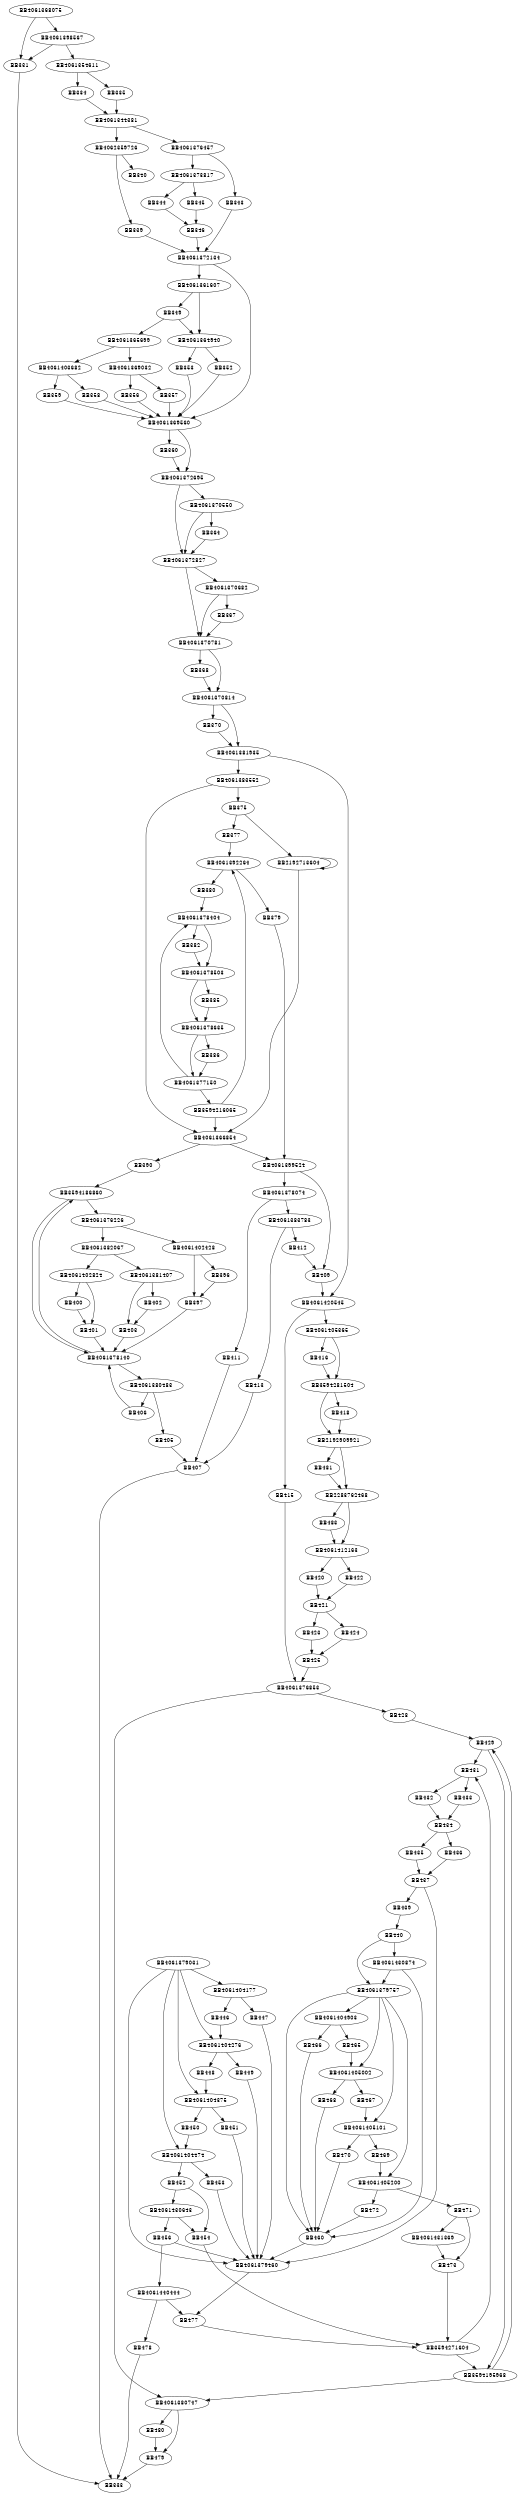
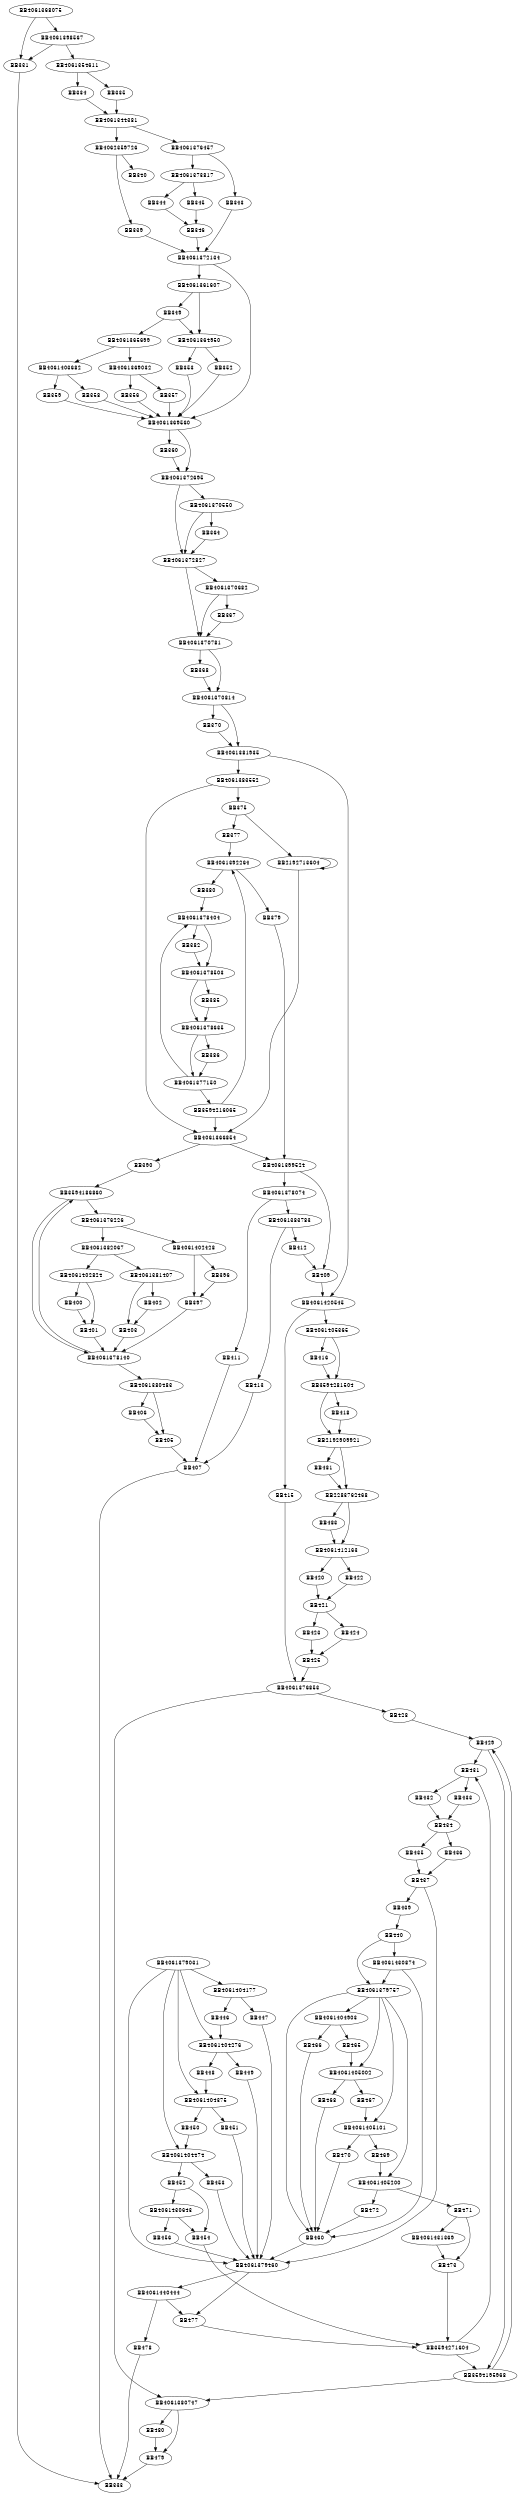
(199, 341) -> (199, 341)
(115, 1390) -> (150, 1426)
(161, 2264) -> (210, 2279)
